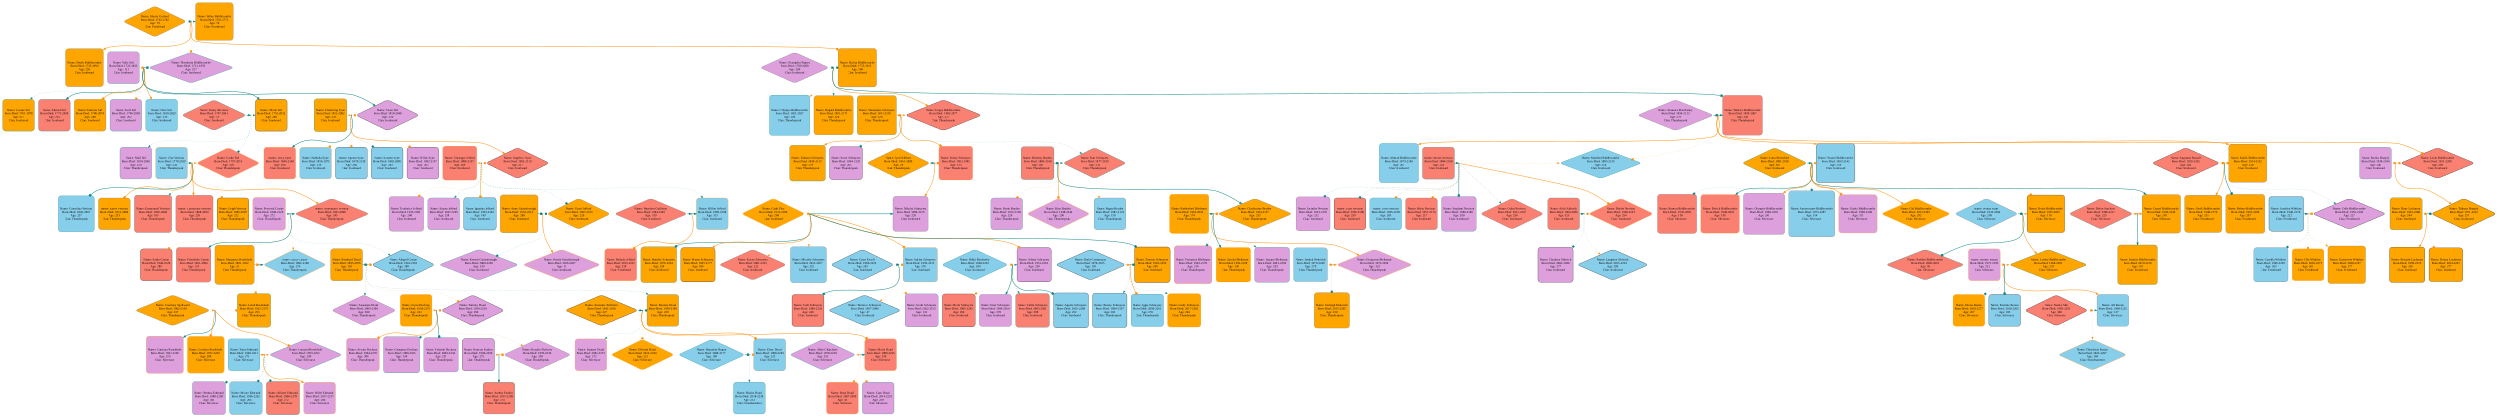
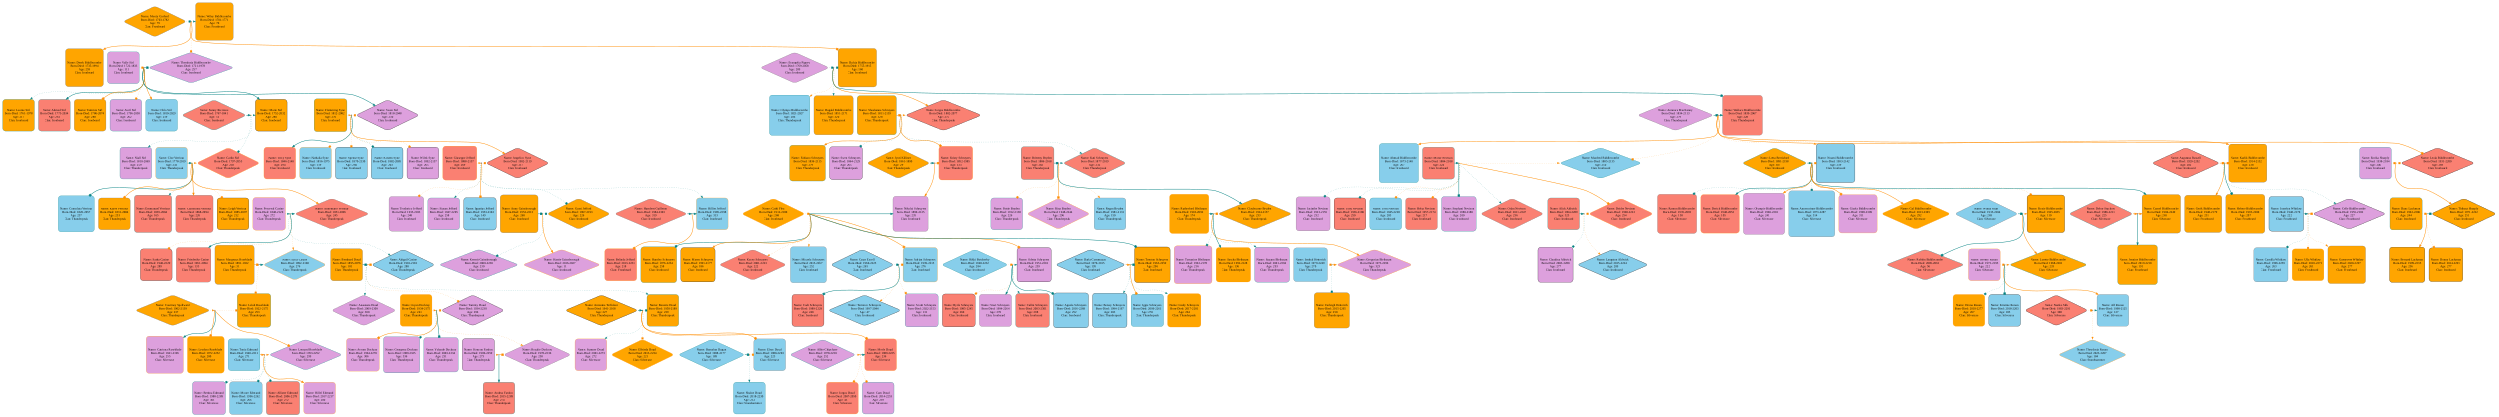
(842, 398) -> (842, 398)
